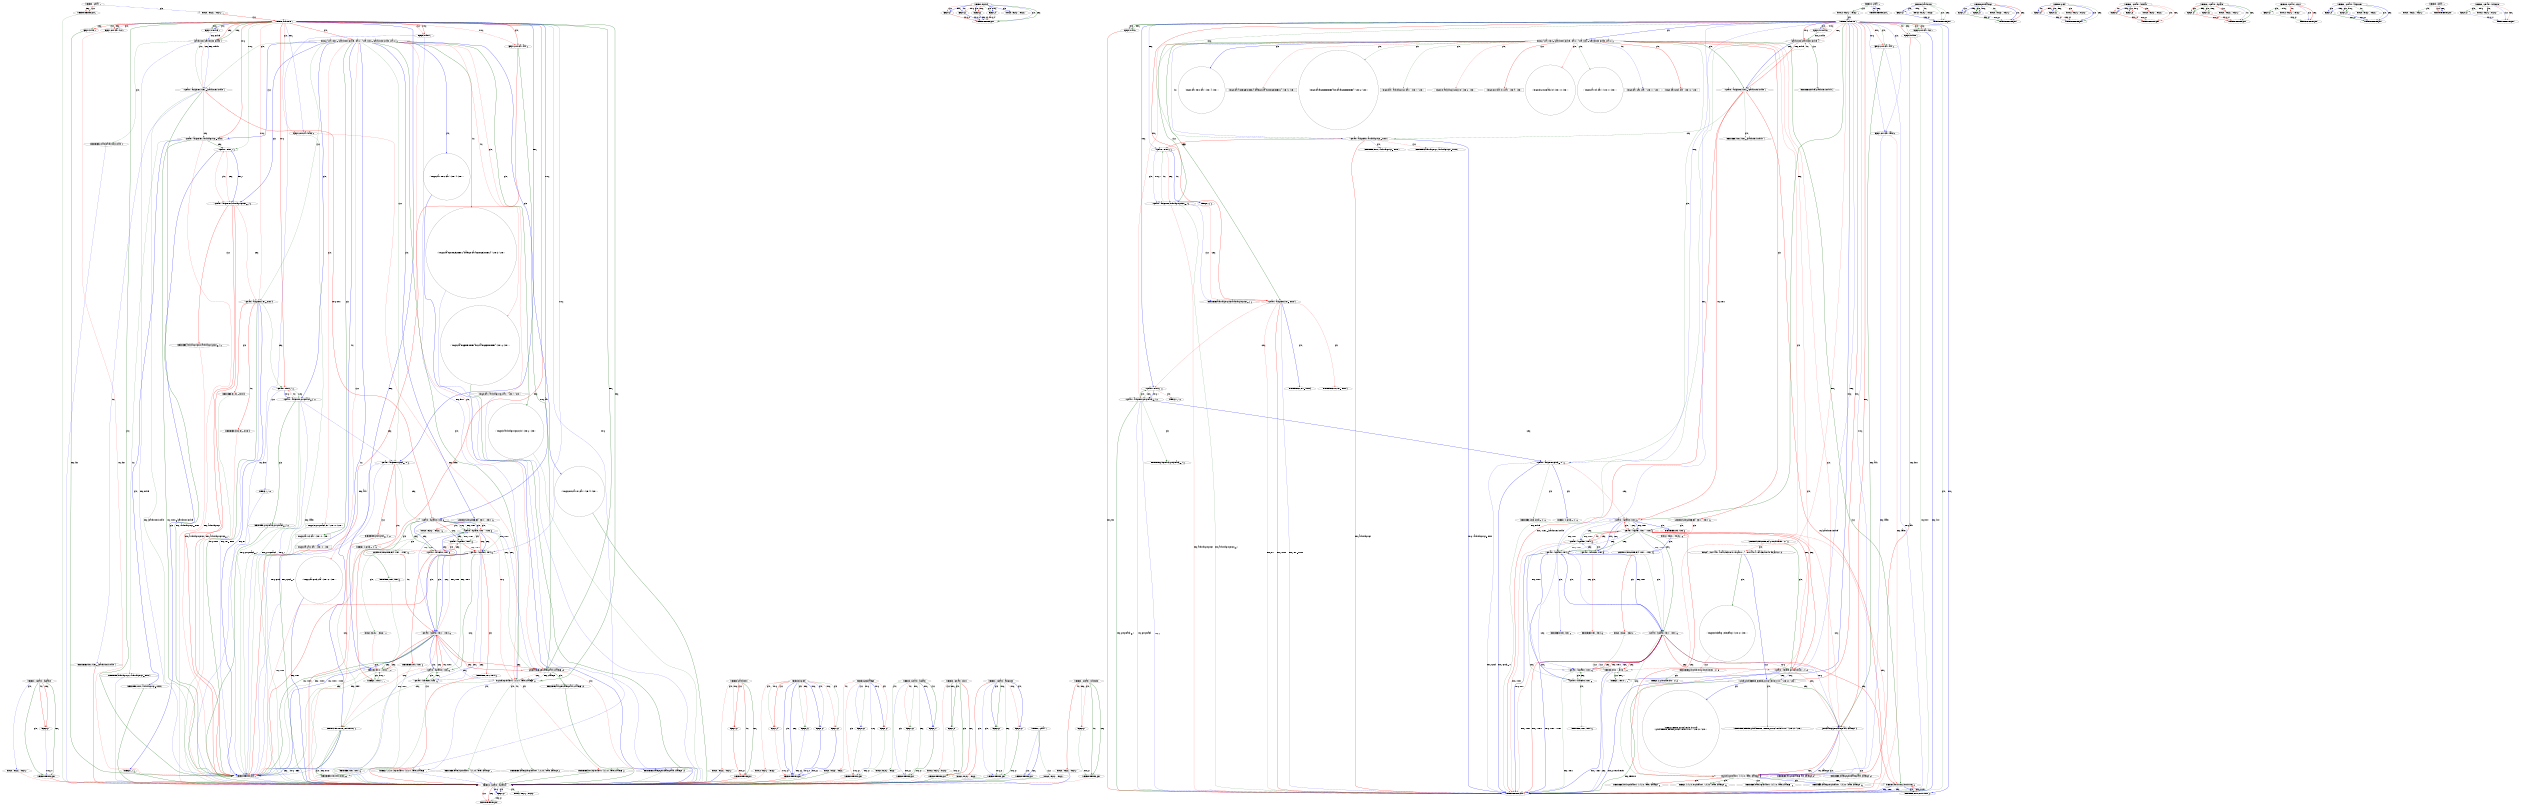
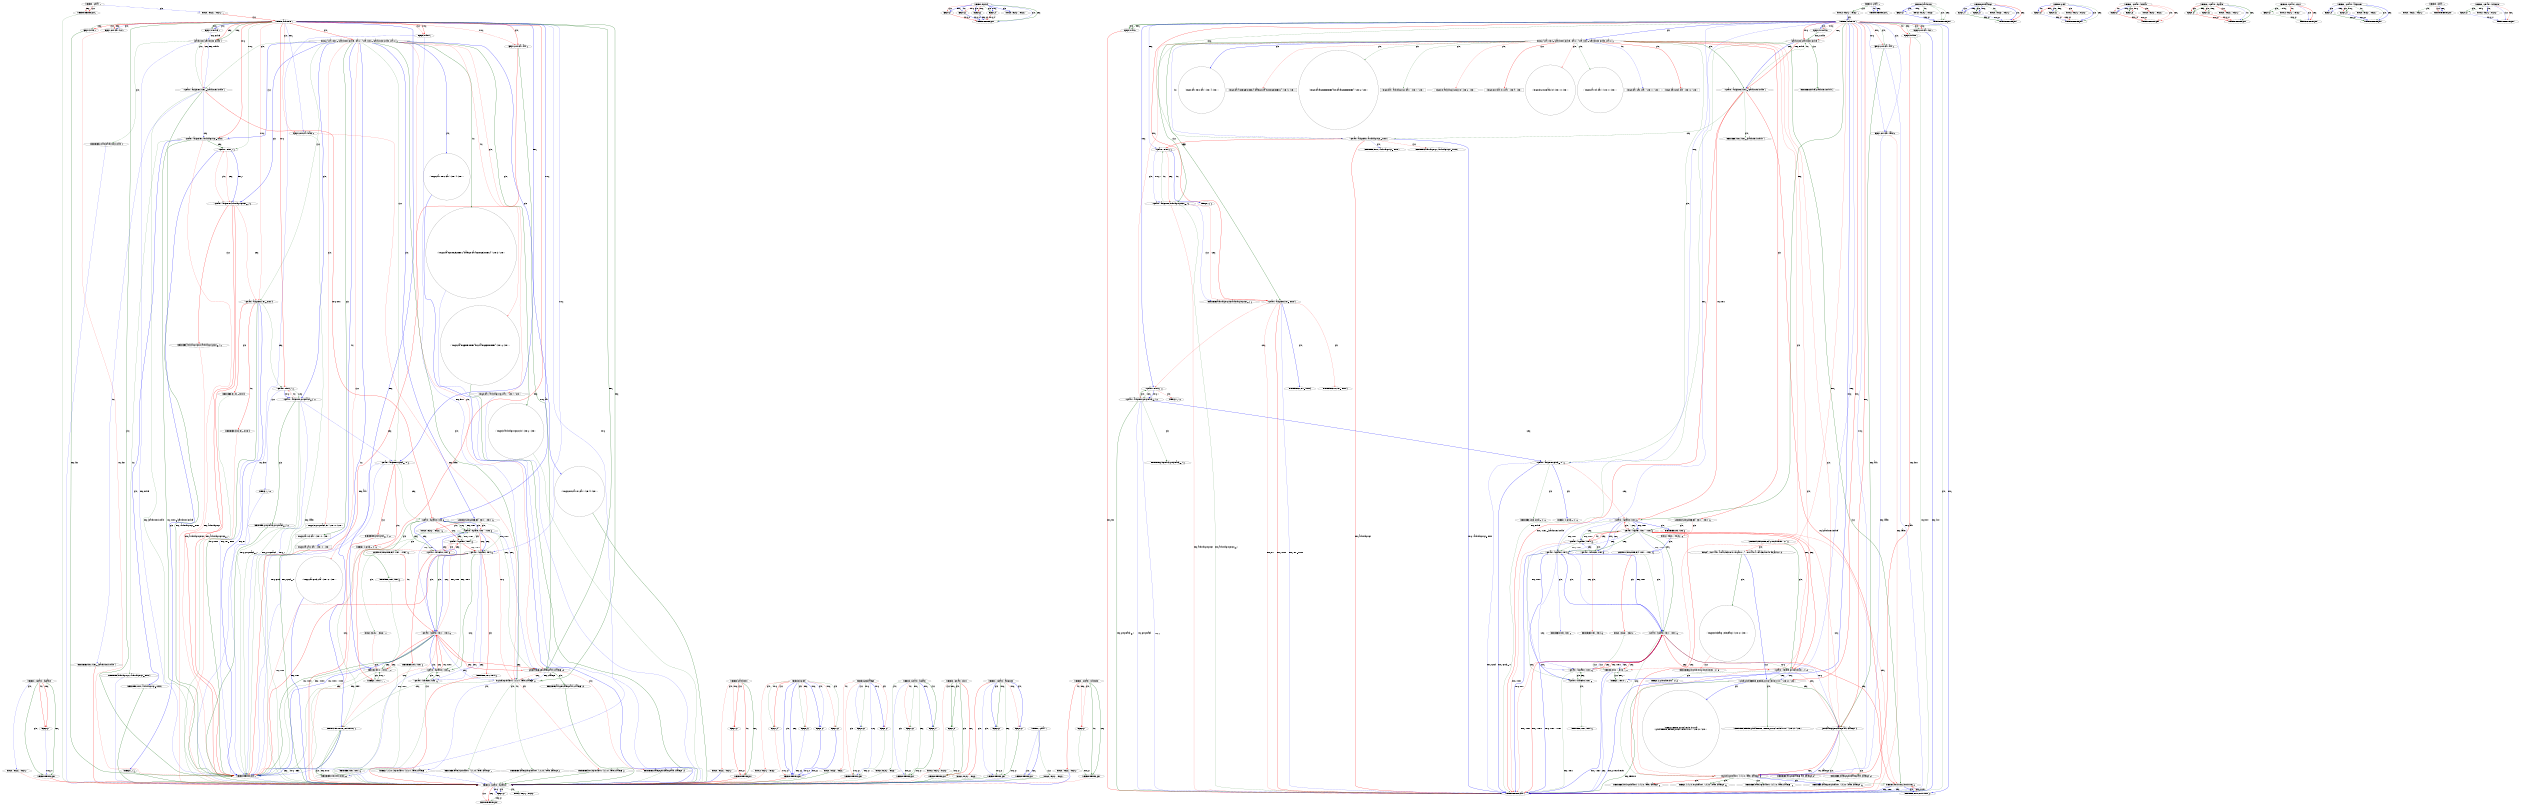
(1674, 674) -> (1721, 673)
